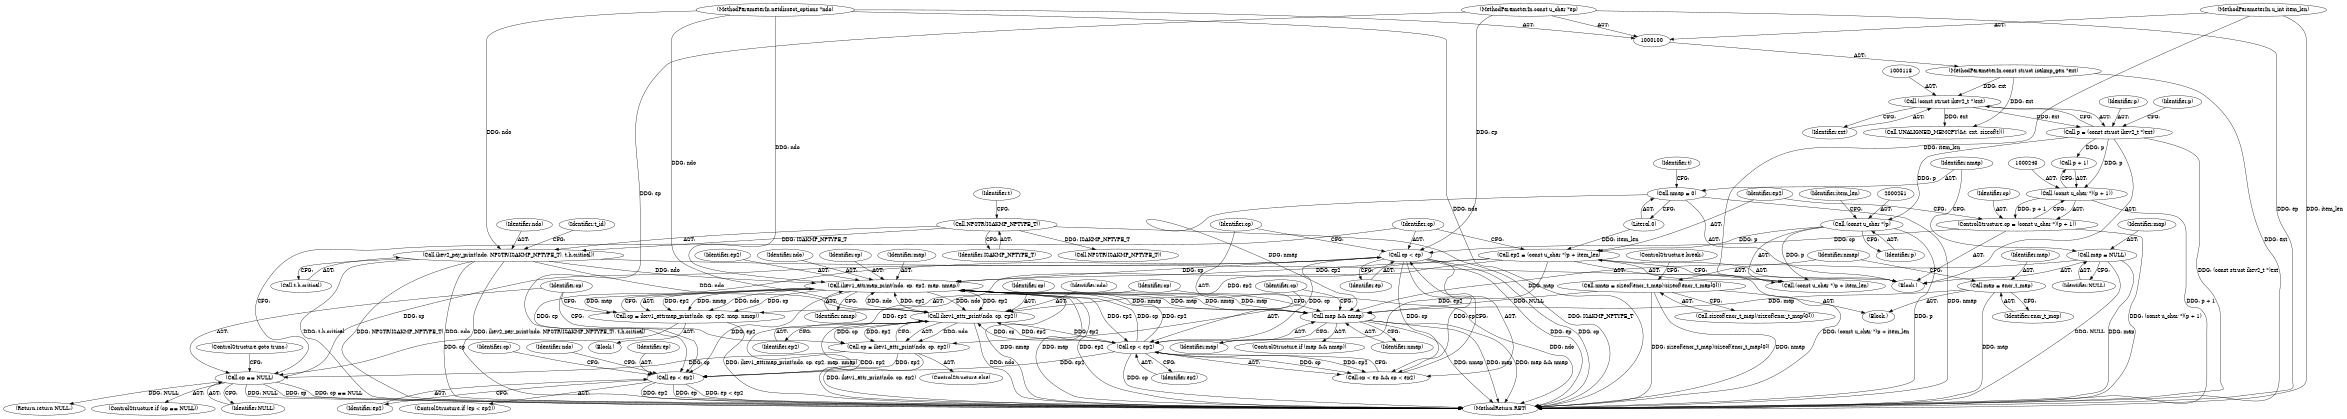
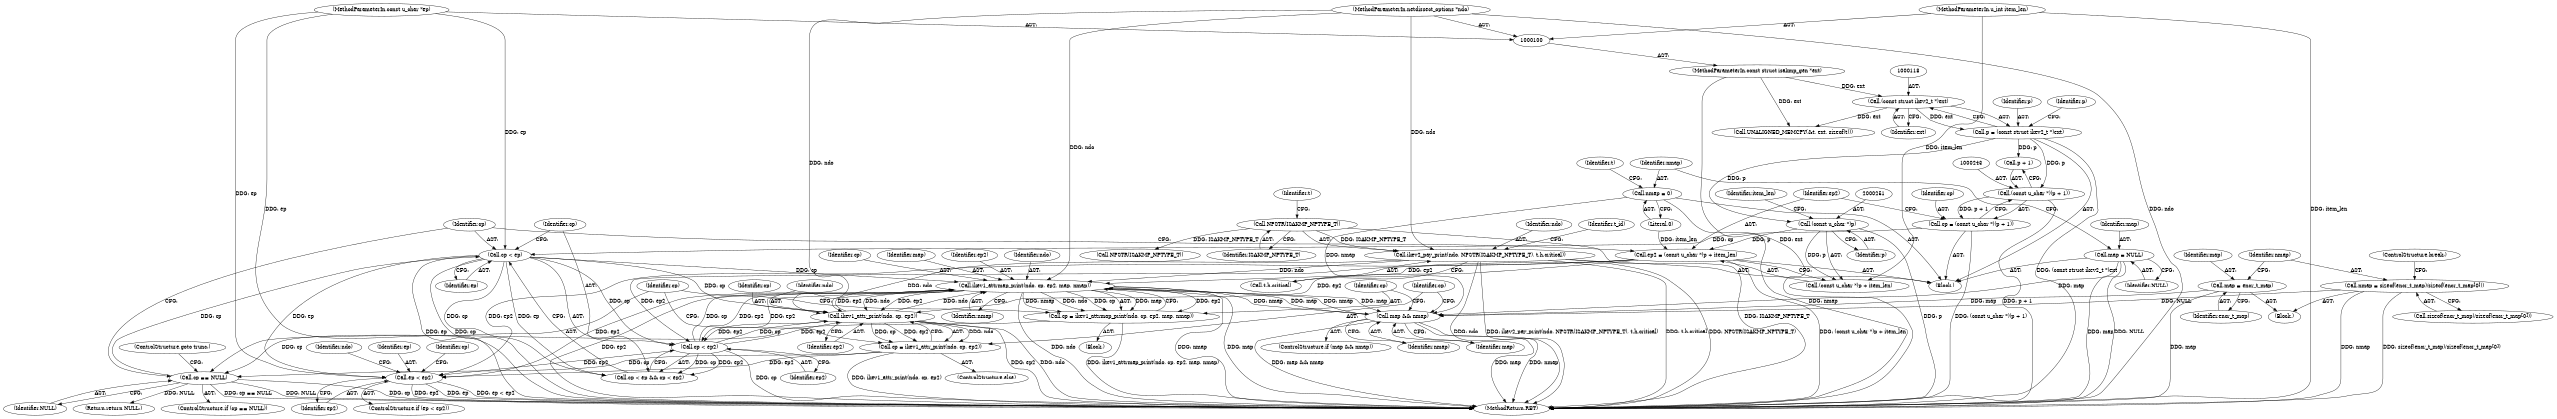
(2017, 225) -> (1971, 225)
none -> (666, 272)
